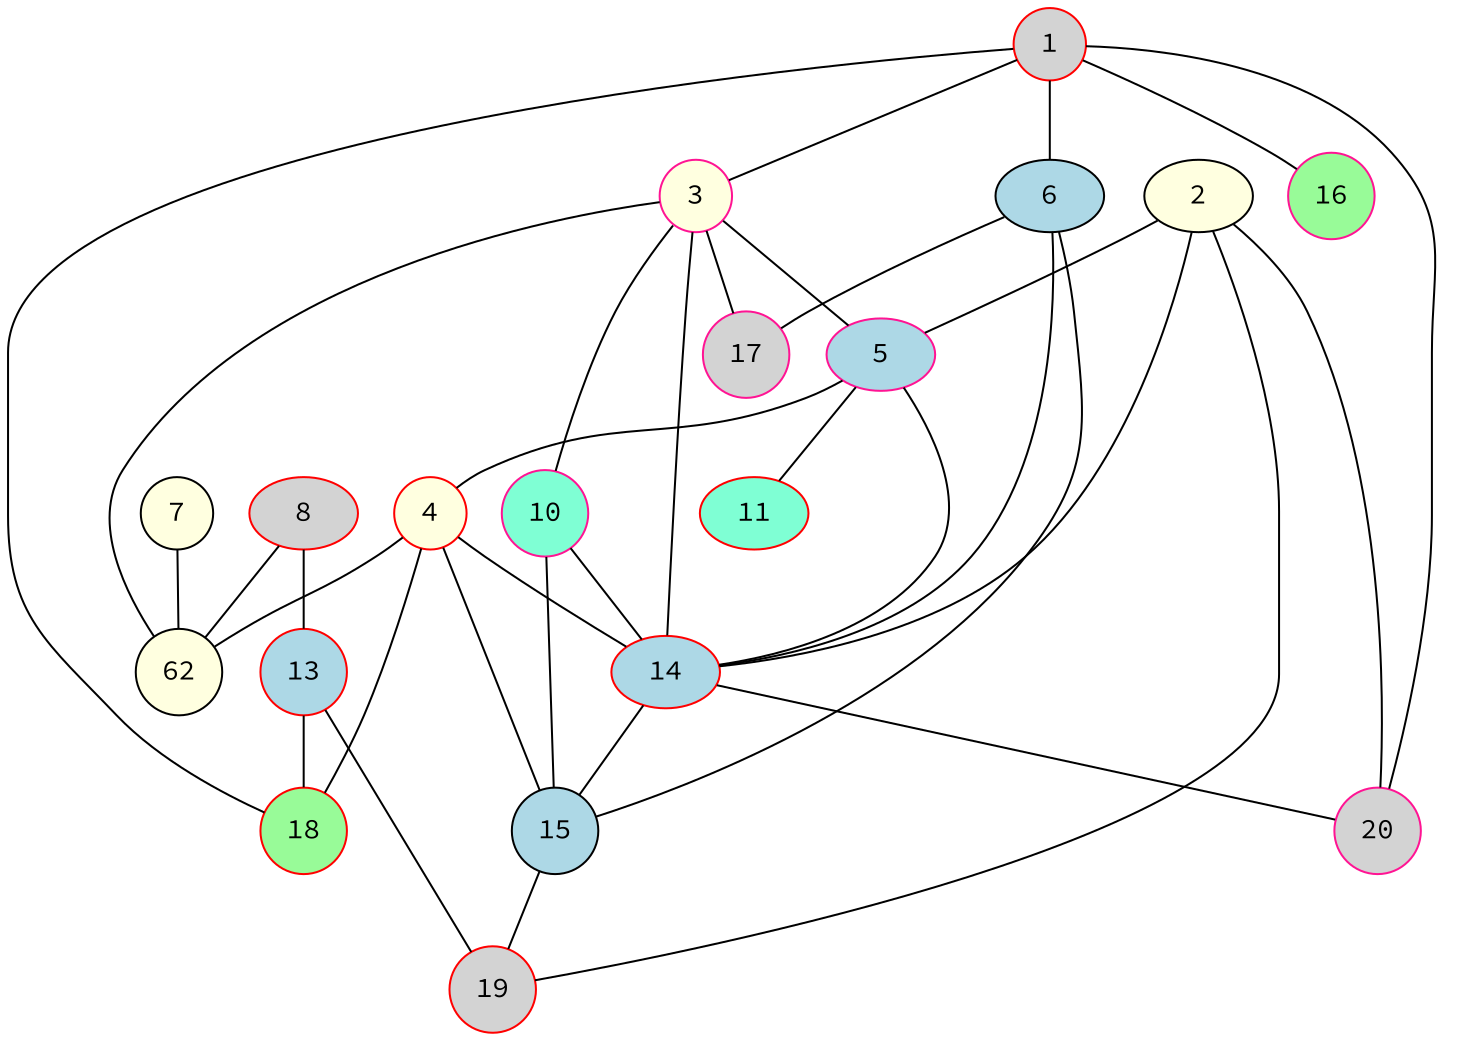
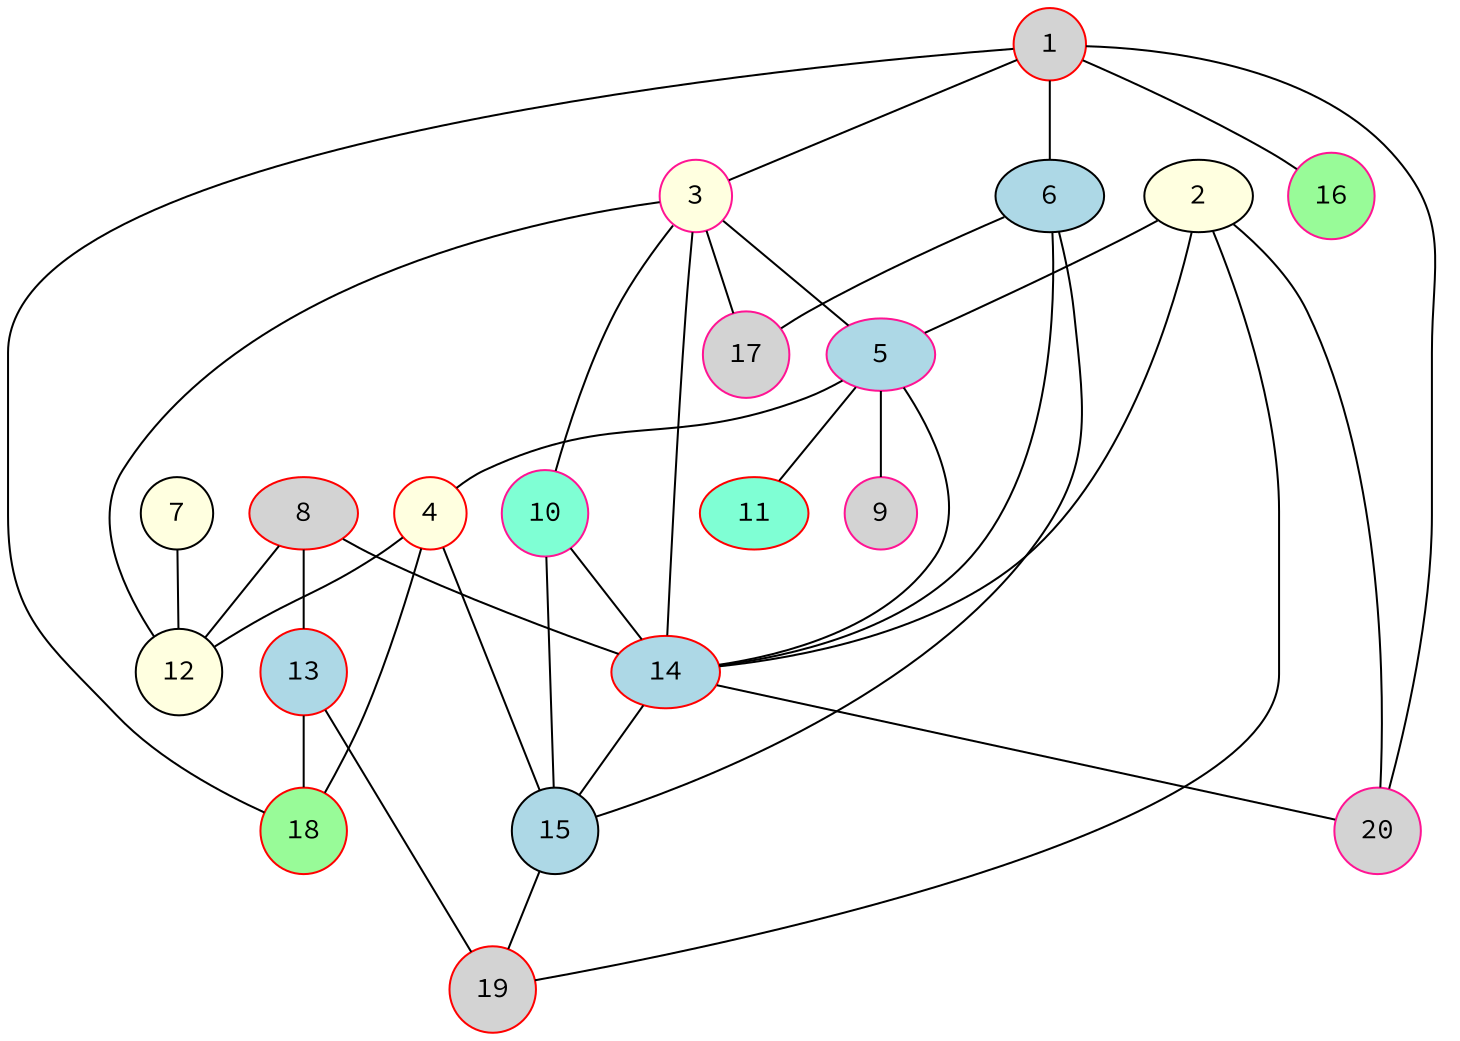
none -> (881, 513)
(533, 588) -> (479, 601)
(179, 672) -> (179, 672)
